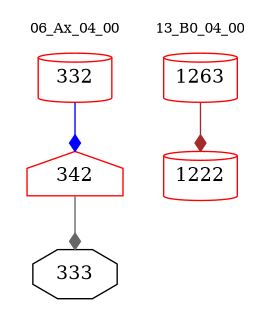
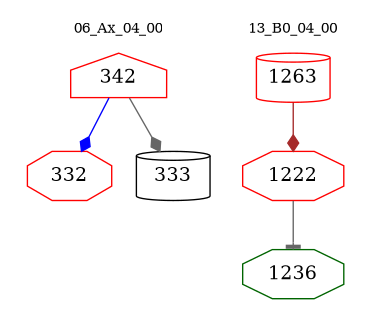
(75, 78) -> (70, 176)
(75, 119) -> (99, 117)
(200, 176) -> (293, 176)
(75, 274) -> (173, 176)
none -> (293, 274)
